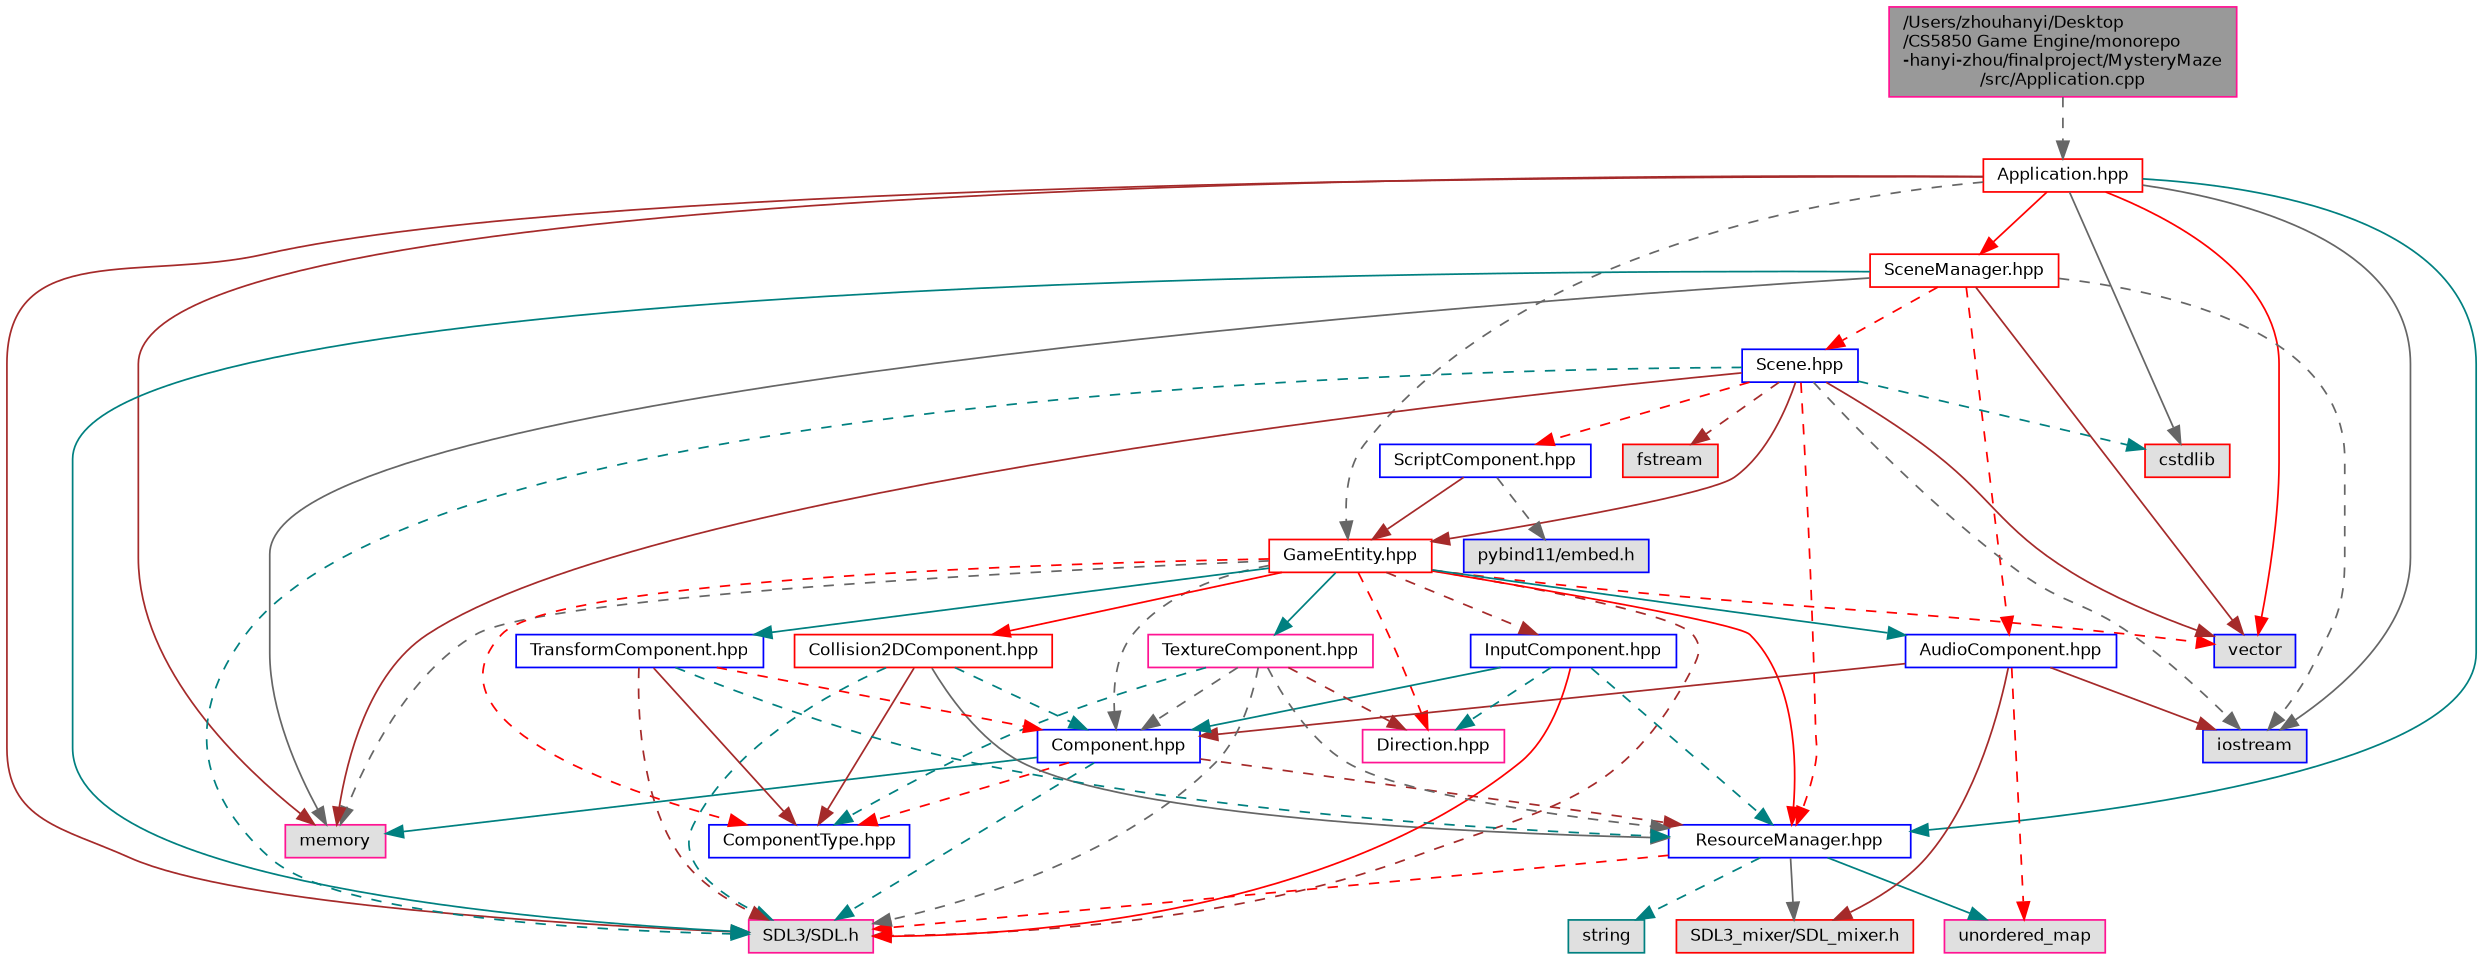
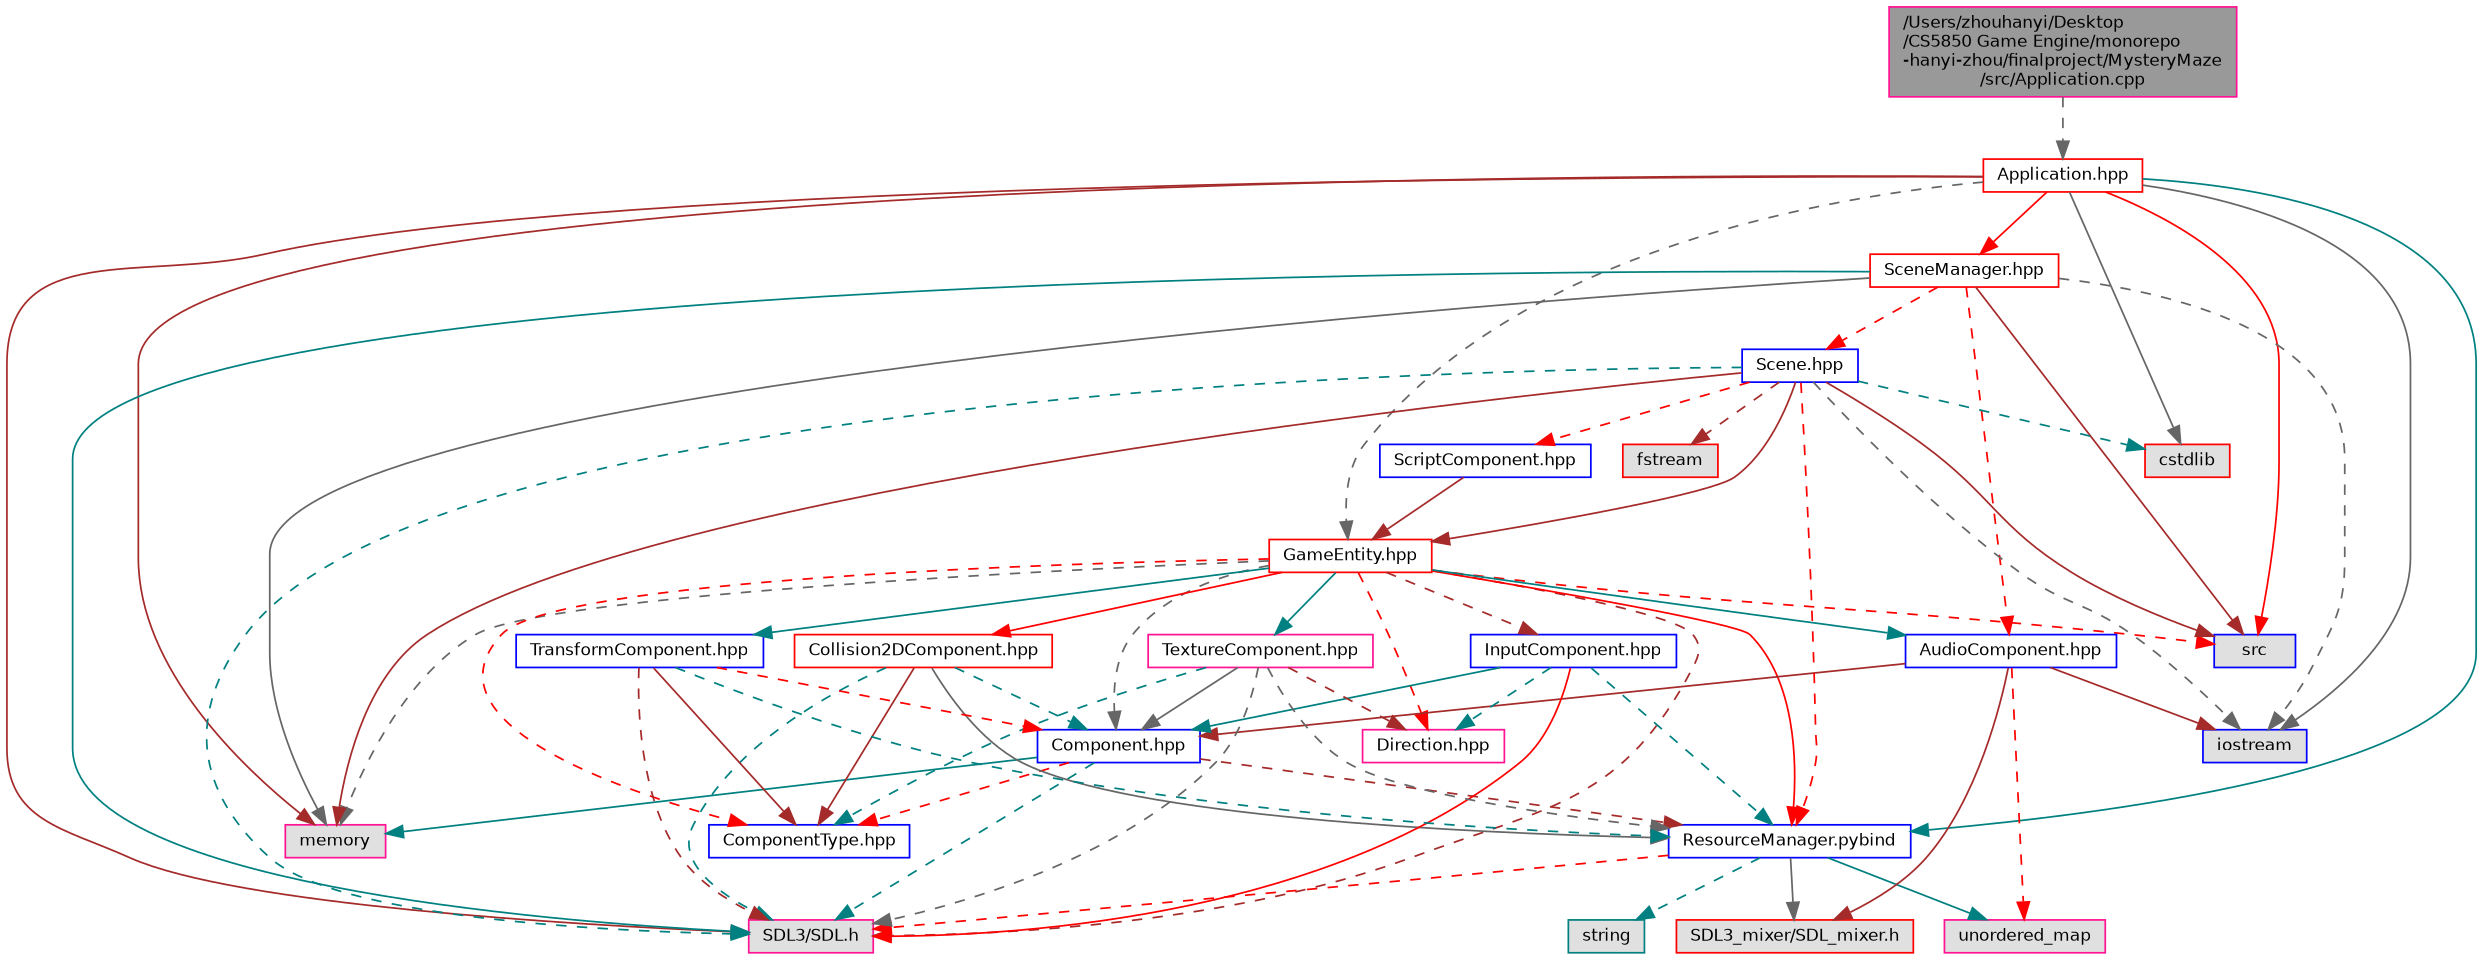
(1556, 556) -> none
(2255, 651) -> (2255, 651)
(1197, 694) -> (1197, 694)
(1790, 841) -> (1790, 841)
